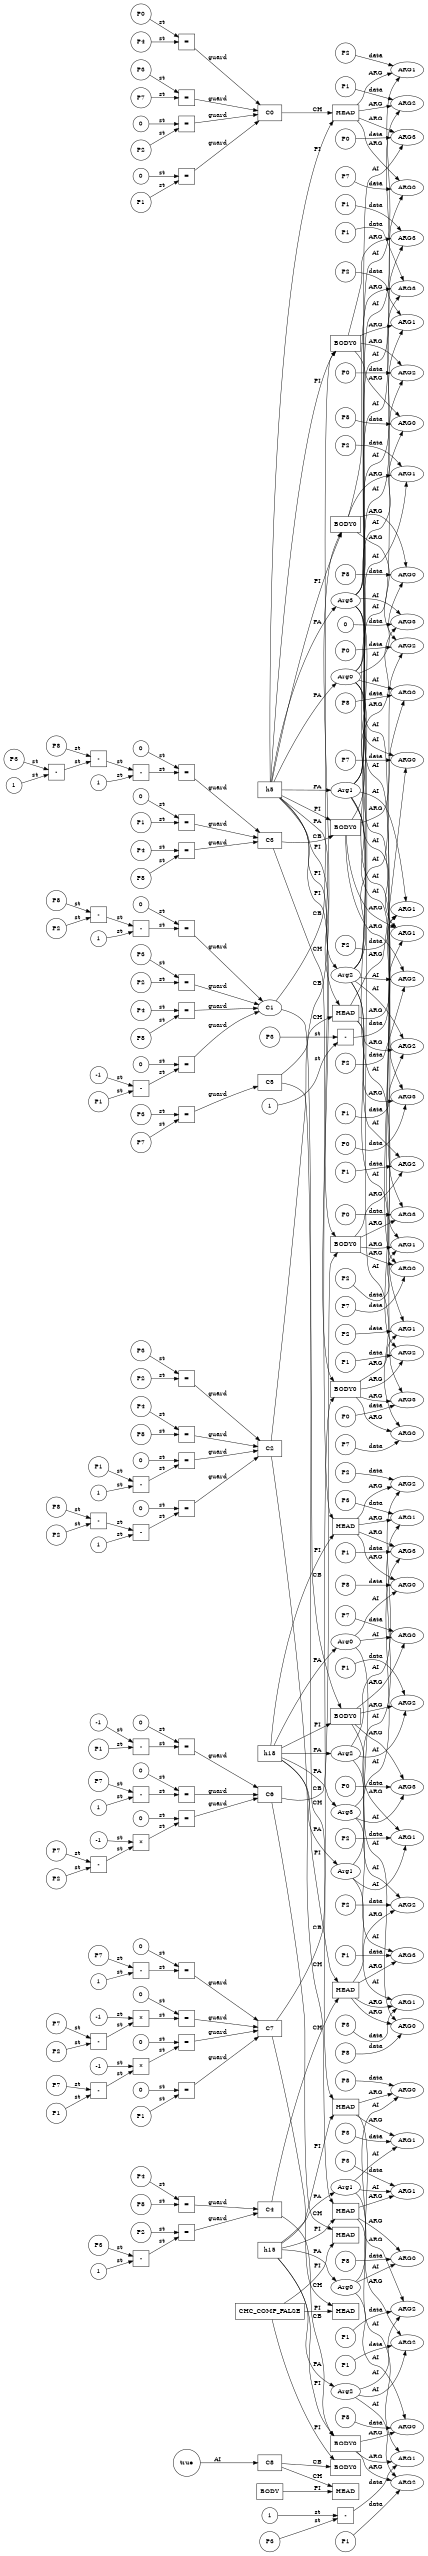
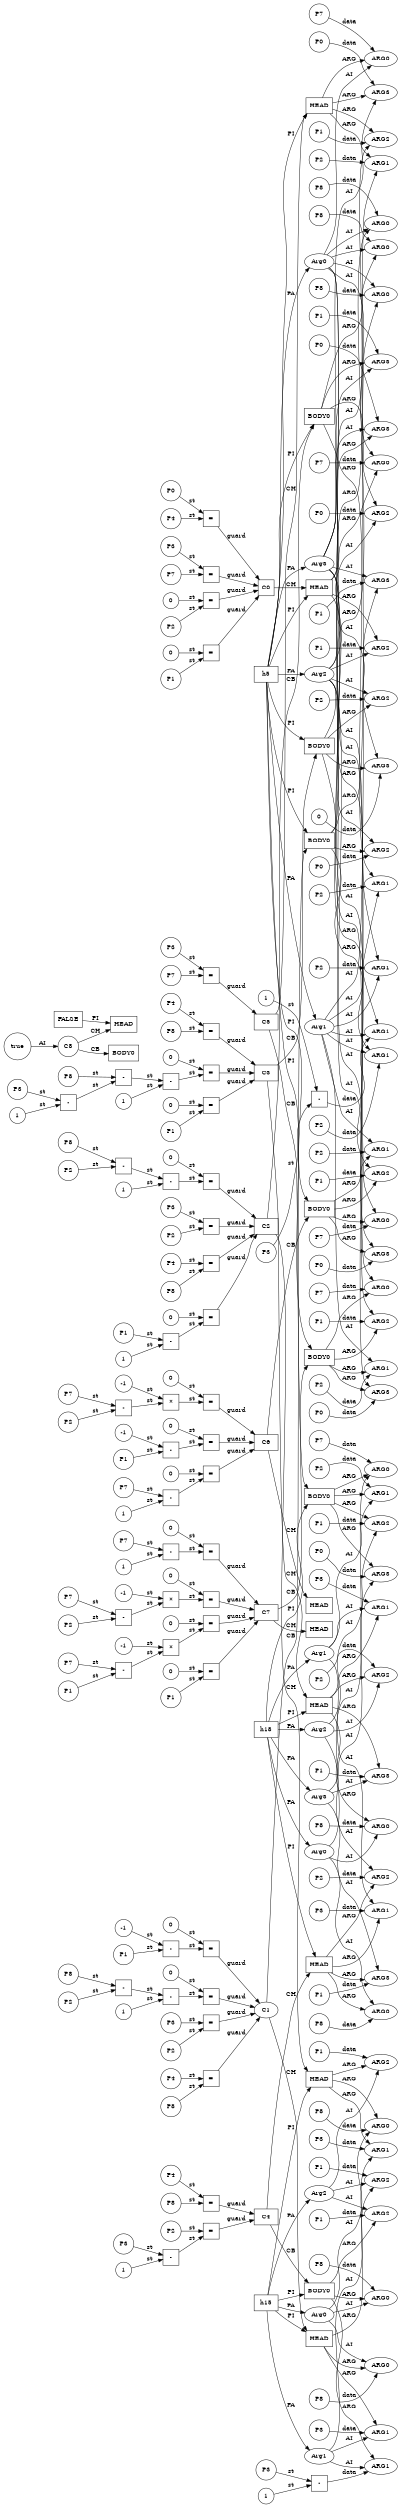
(270, 113) -> (266, 588)
(270, 2311) -> none
(270, 2463) -> (68, 1046)
(270, 2492) -> (68, 1019)
